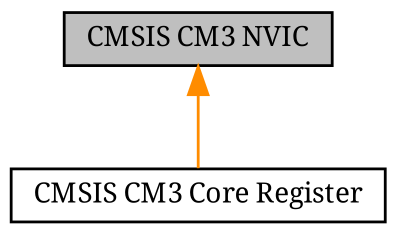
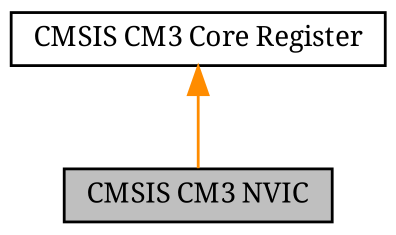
(198, 132) -> (198, 132)
